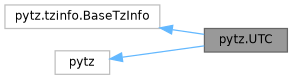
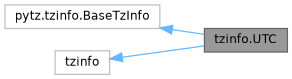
(246, 40) -> (246, 40)
(82, 63) -> (82, 63)
